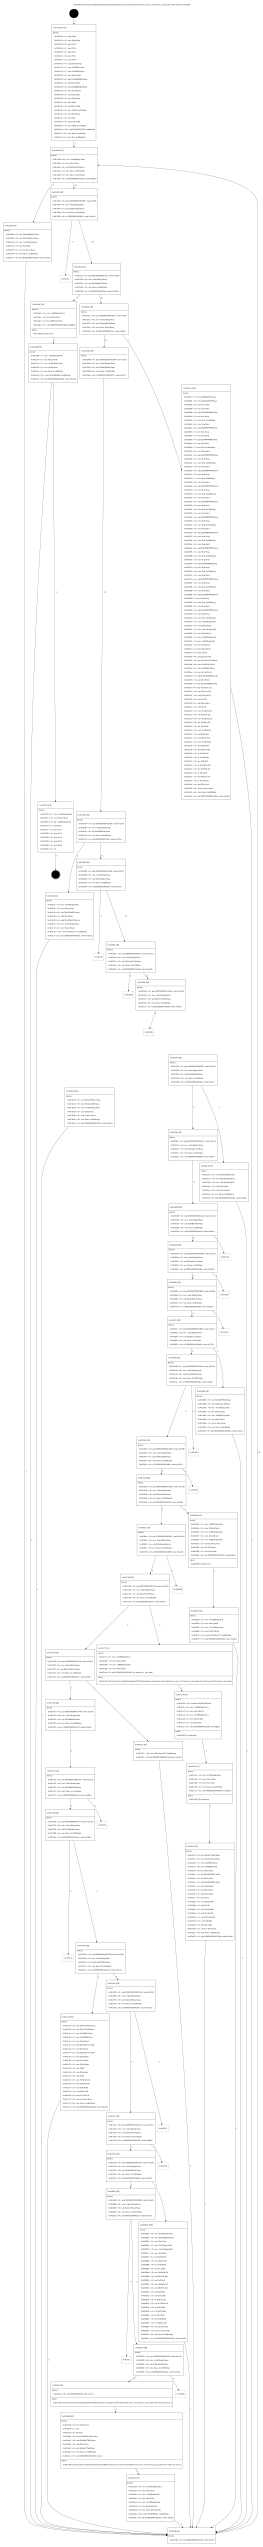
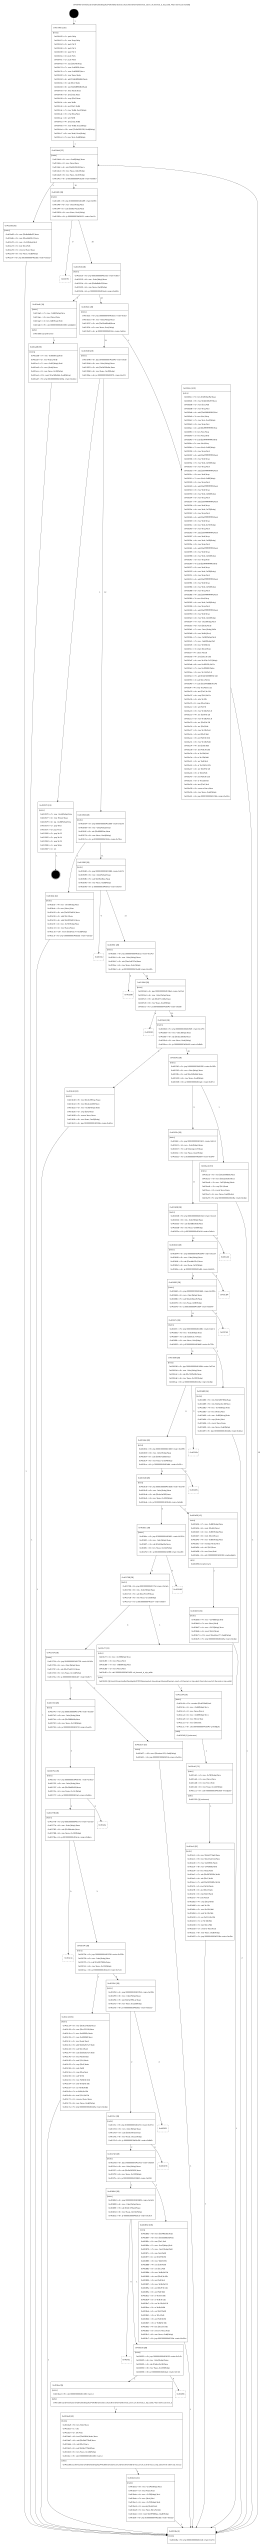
(54, 592) -> (76, 589)
none -> (181, 1032)
